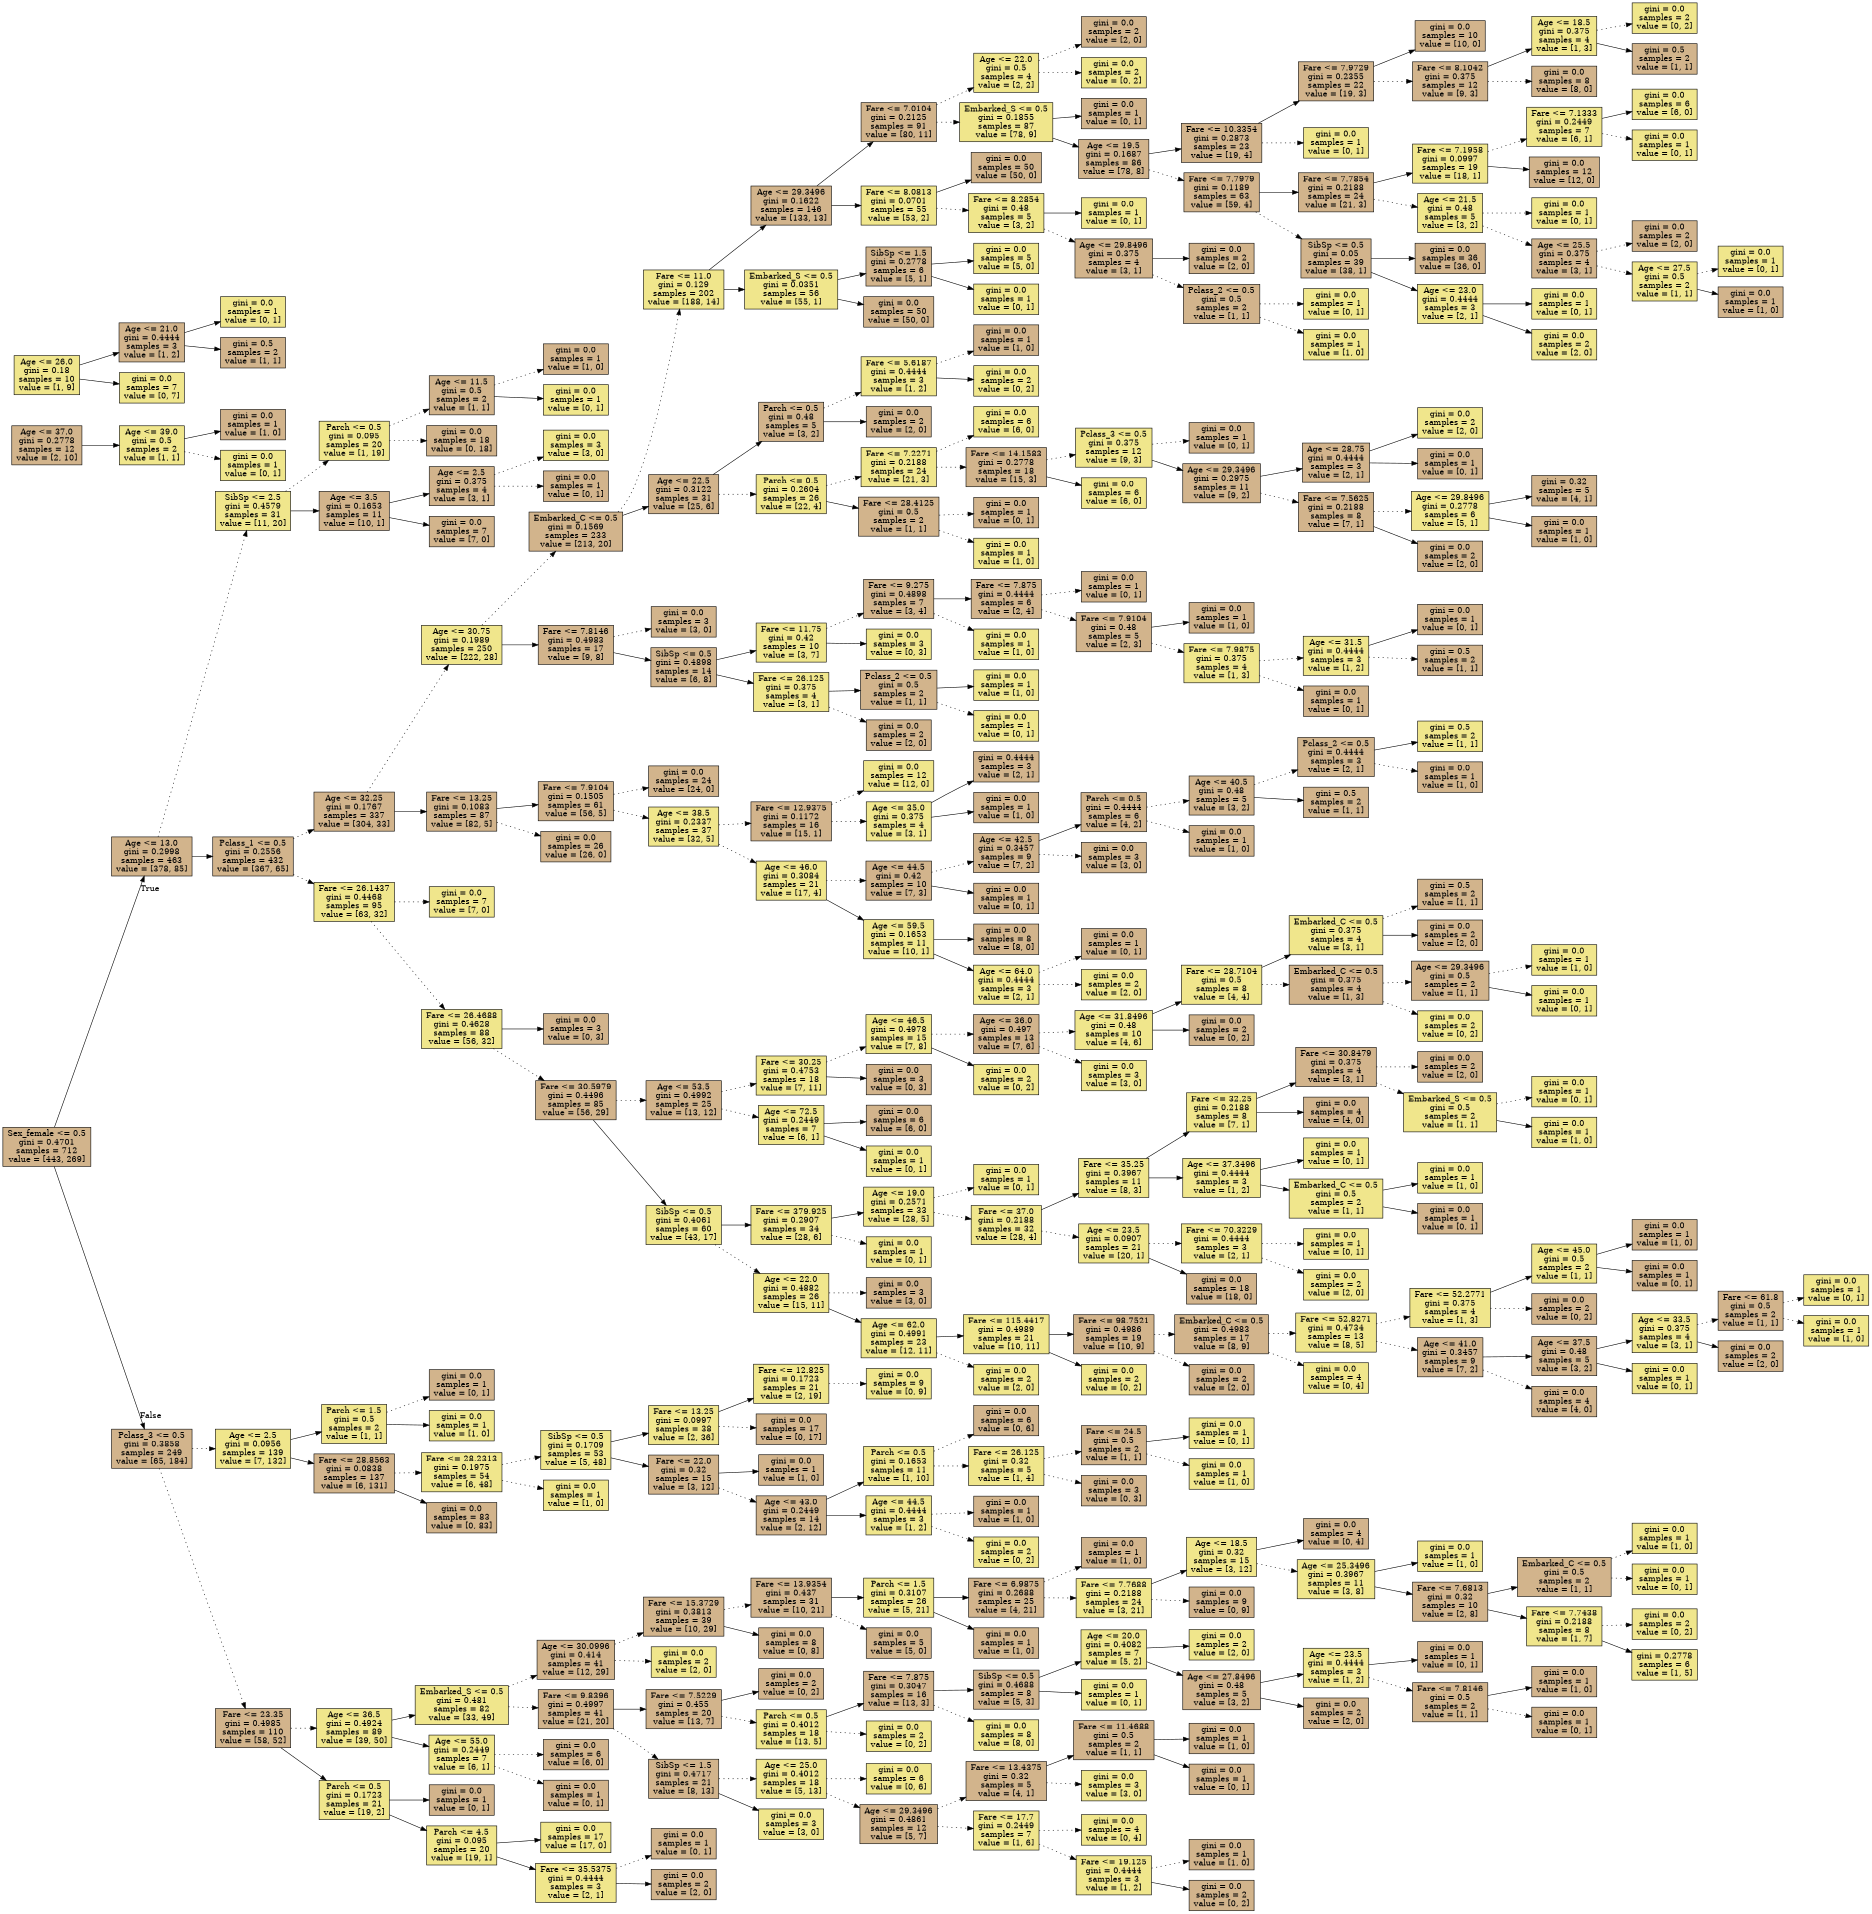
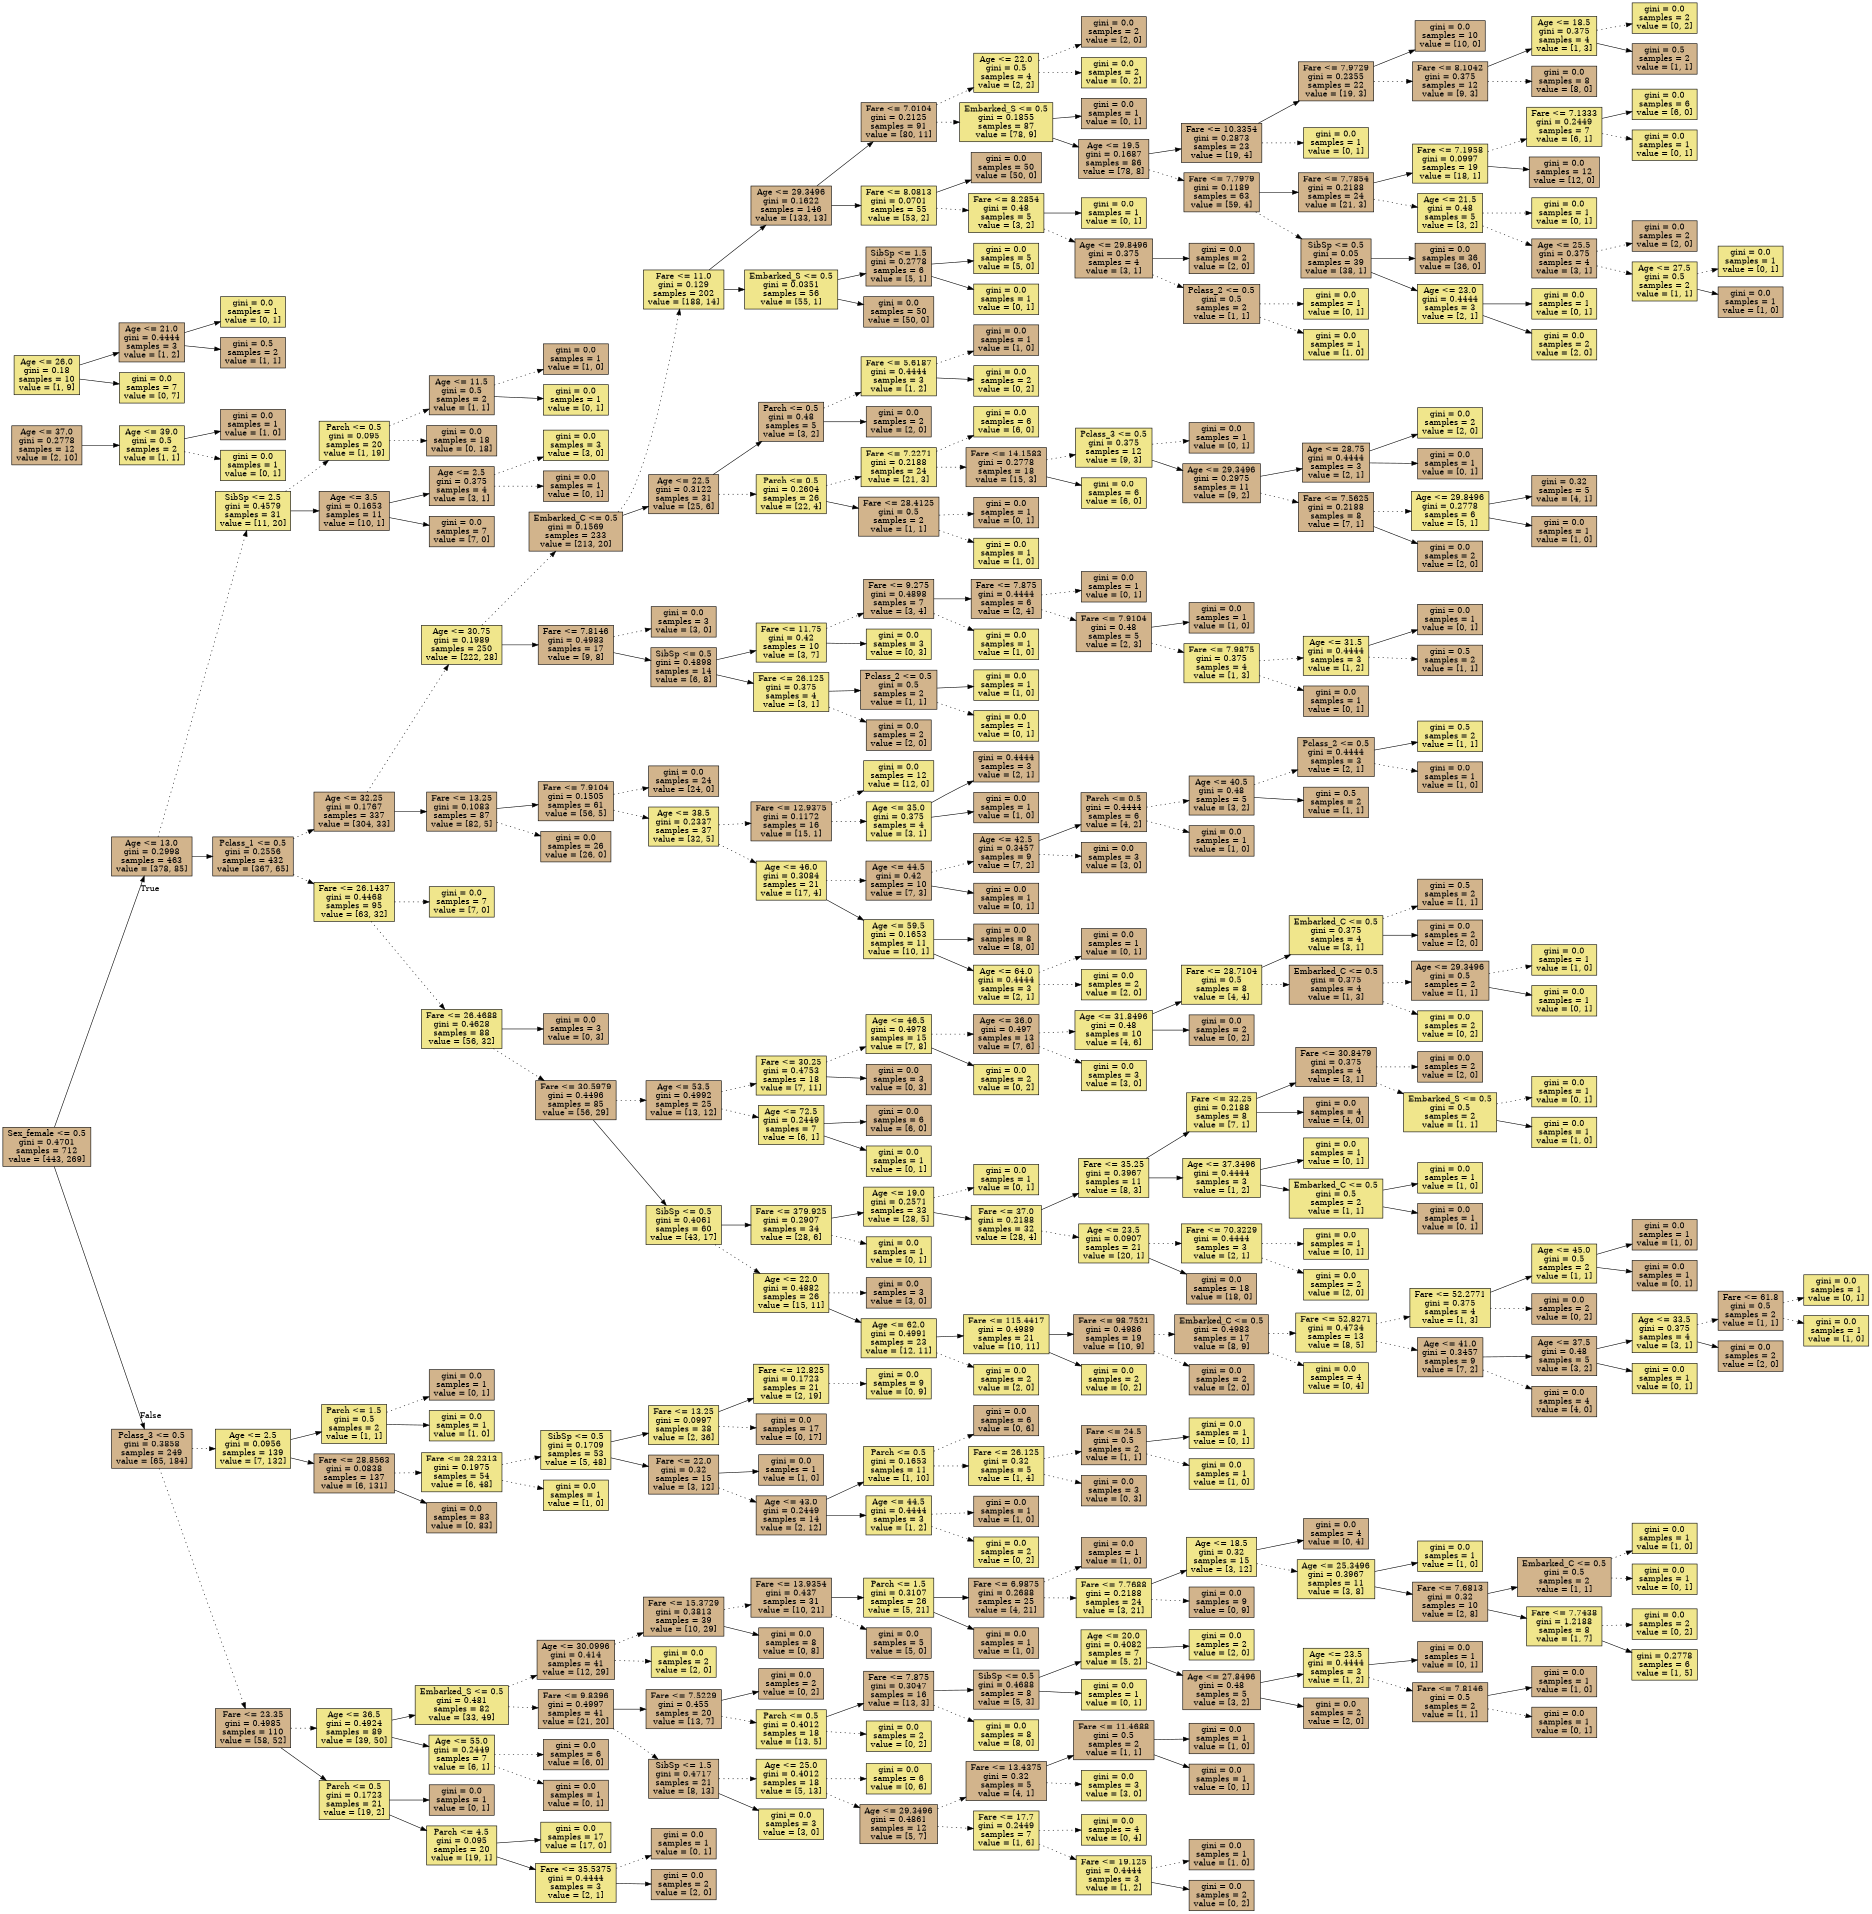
(950, 1215) -> (950, 1215)
(1564, 1626) -> (1564, 1626)
